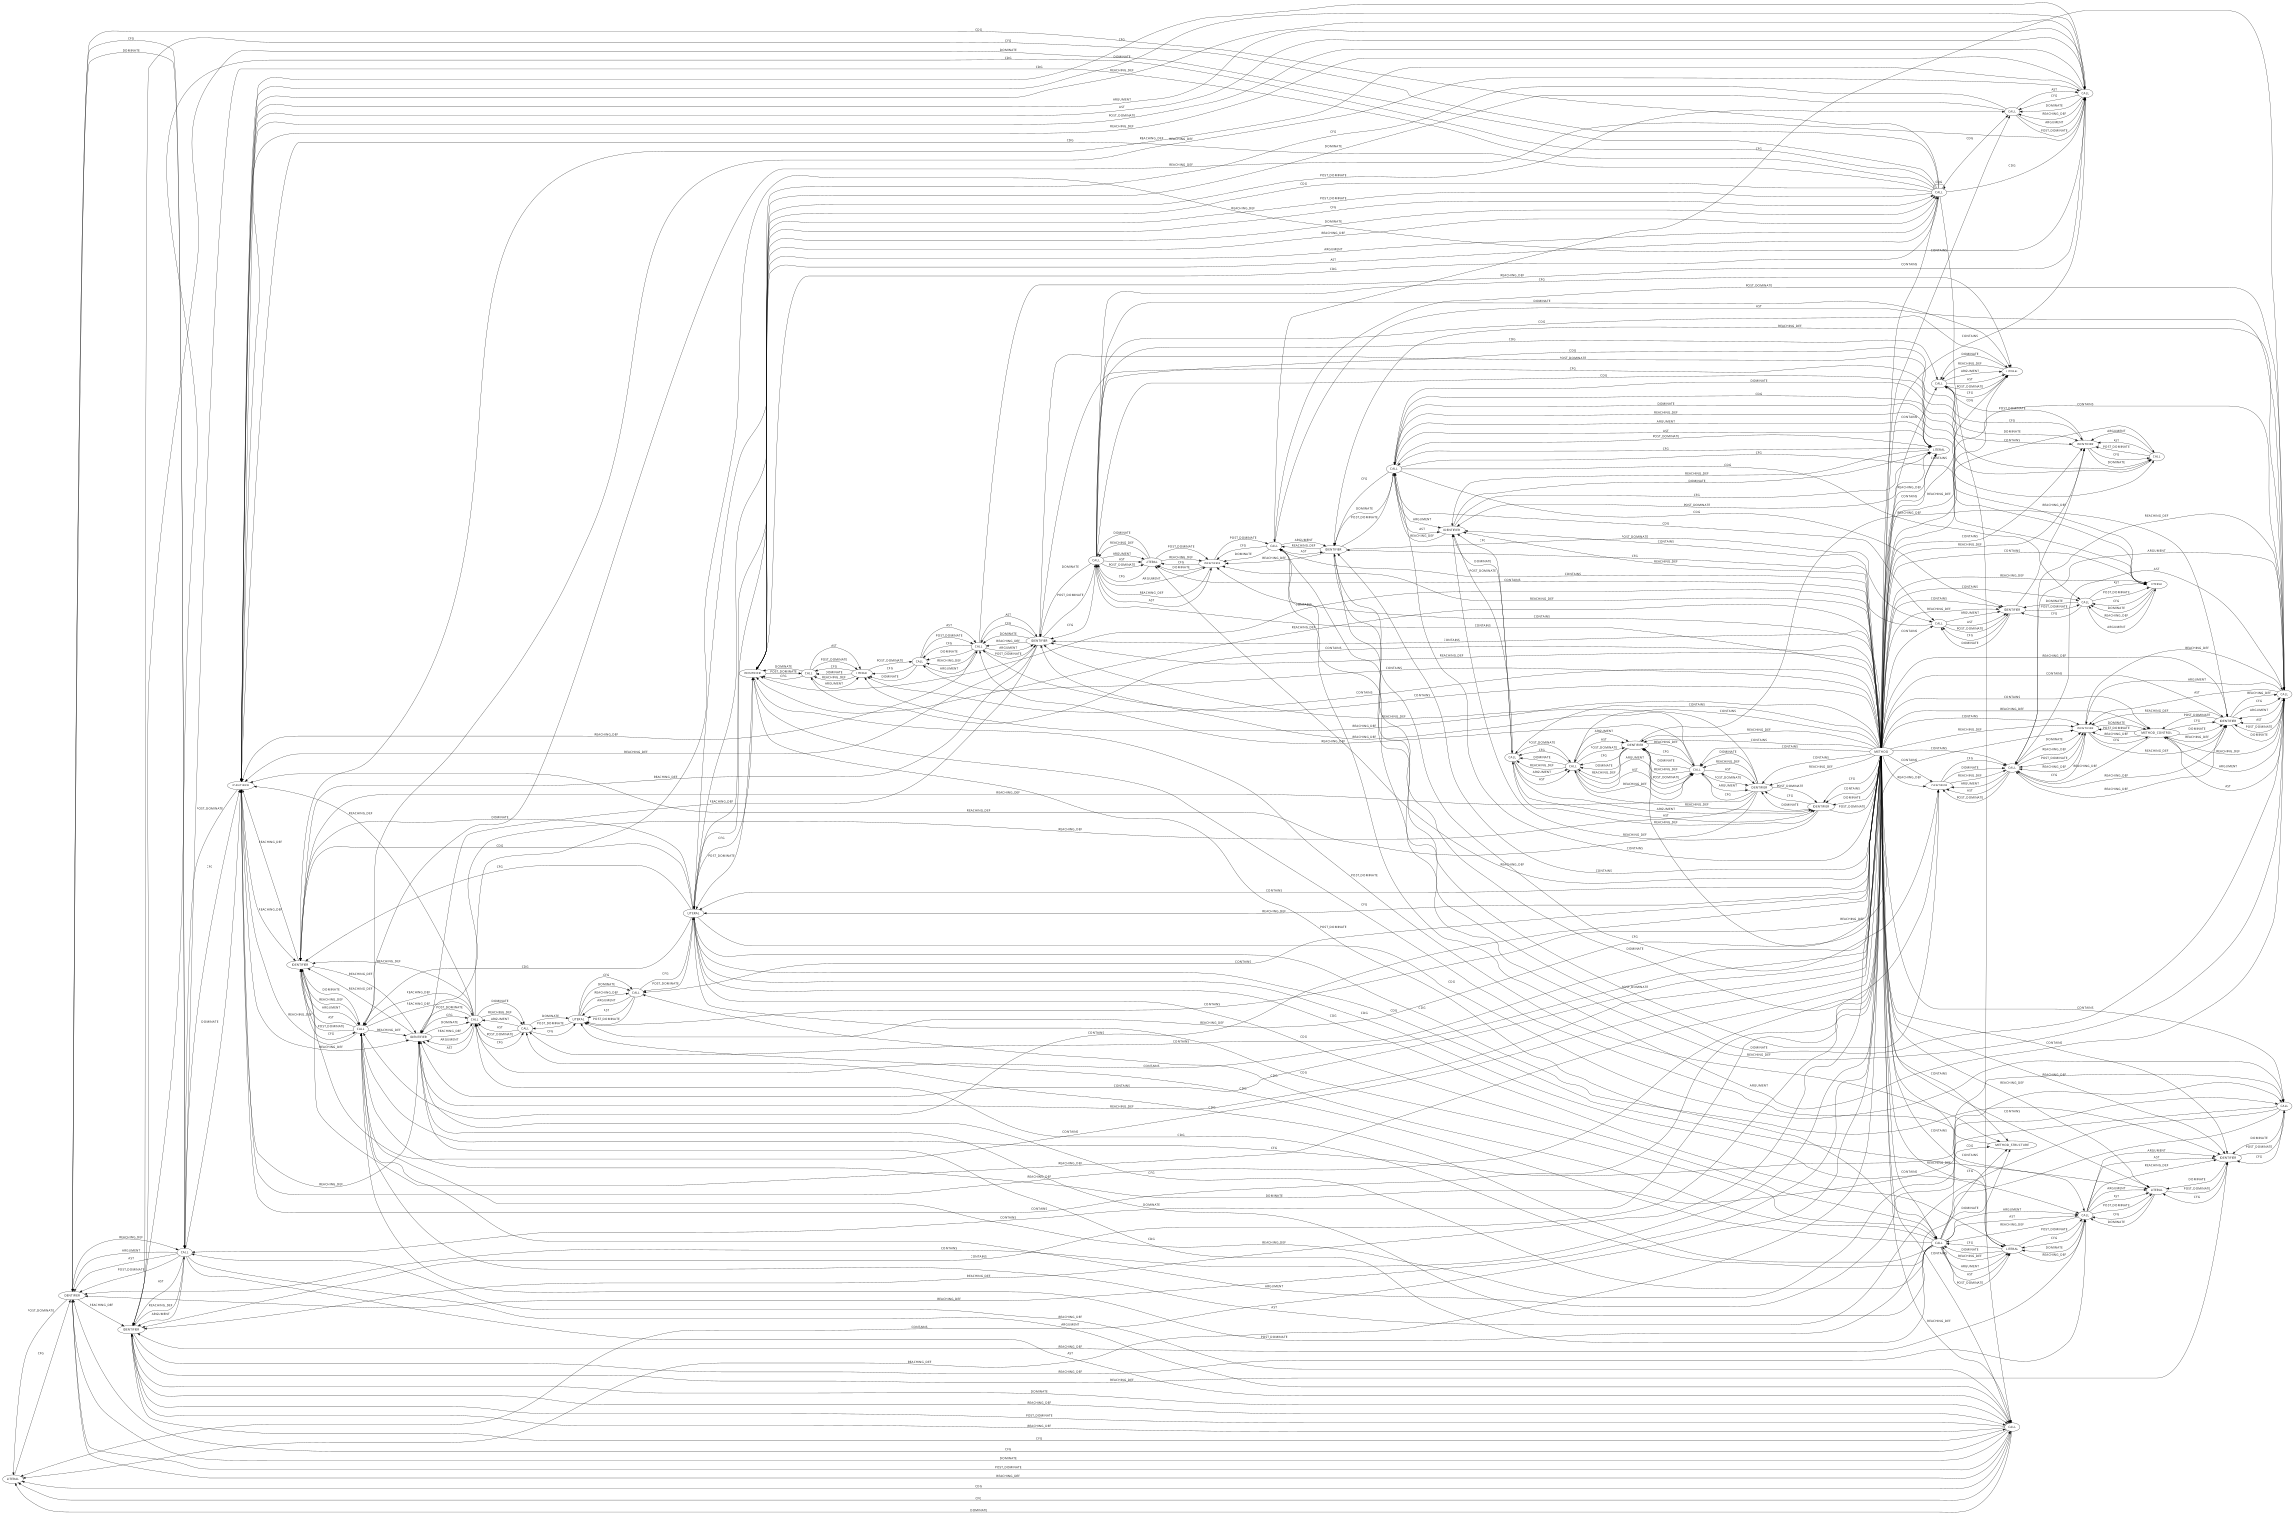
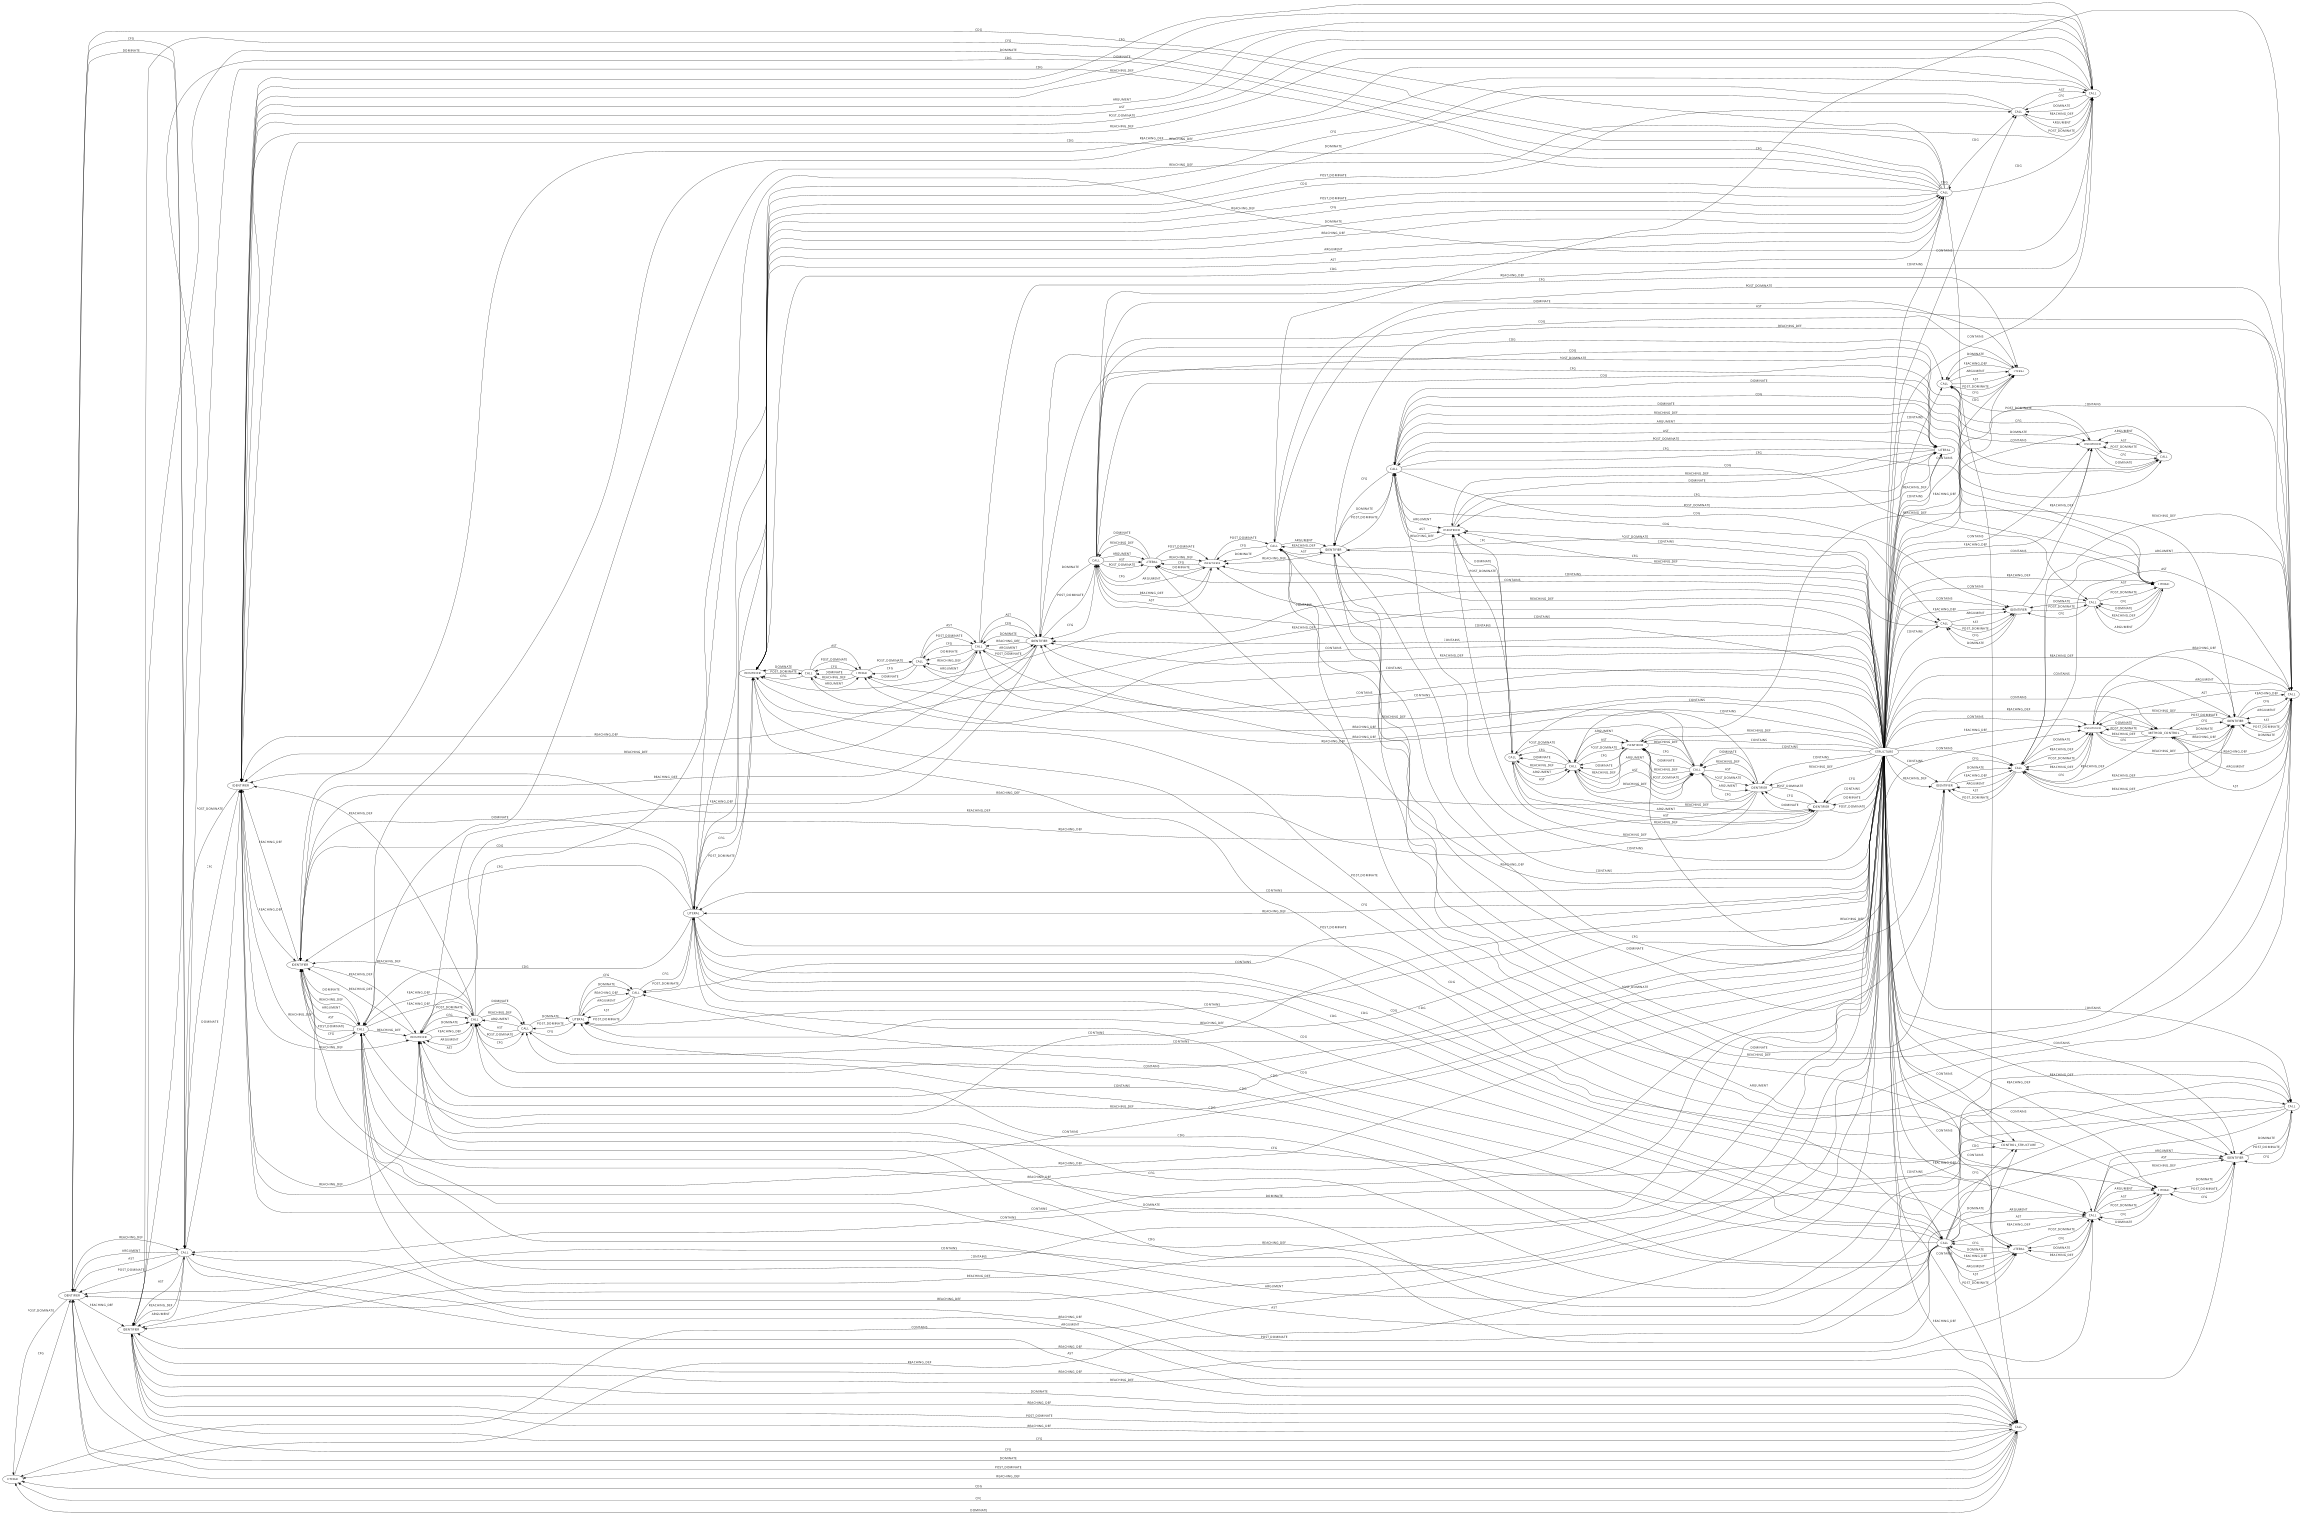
(1881, 752) -> (1884, 752)
(2012, 1145) -> (2019, 1145)
